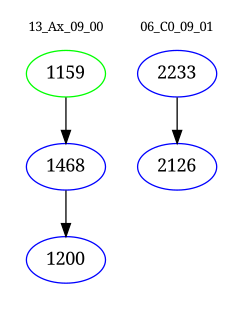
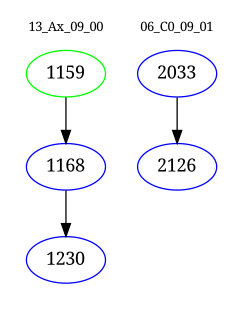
(177, 74) -> (177, 74)
(66, 167) -> (66, 167)
(66, 260) -> (66, 260)
